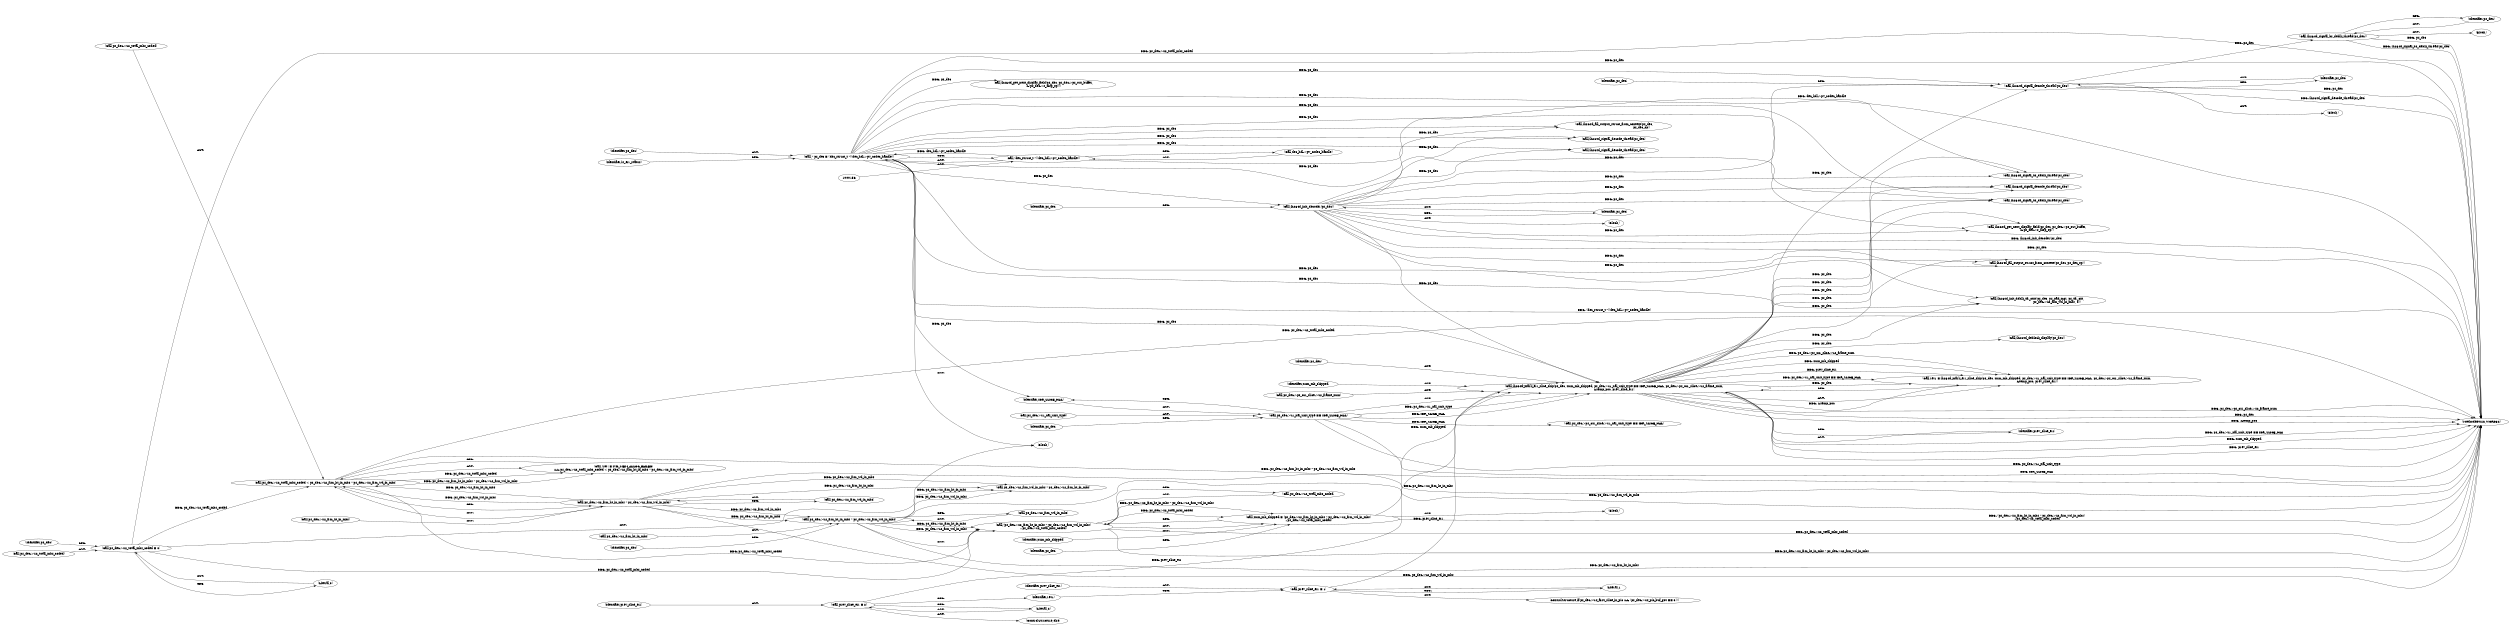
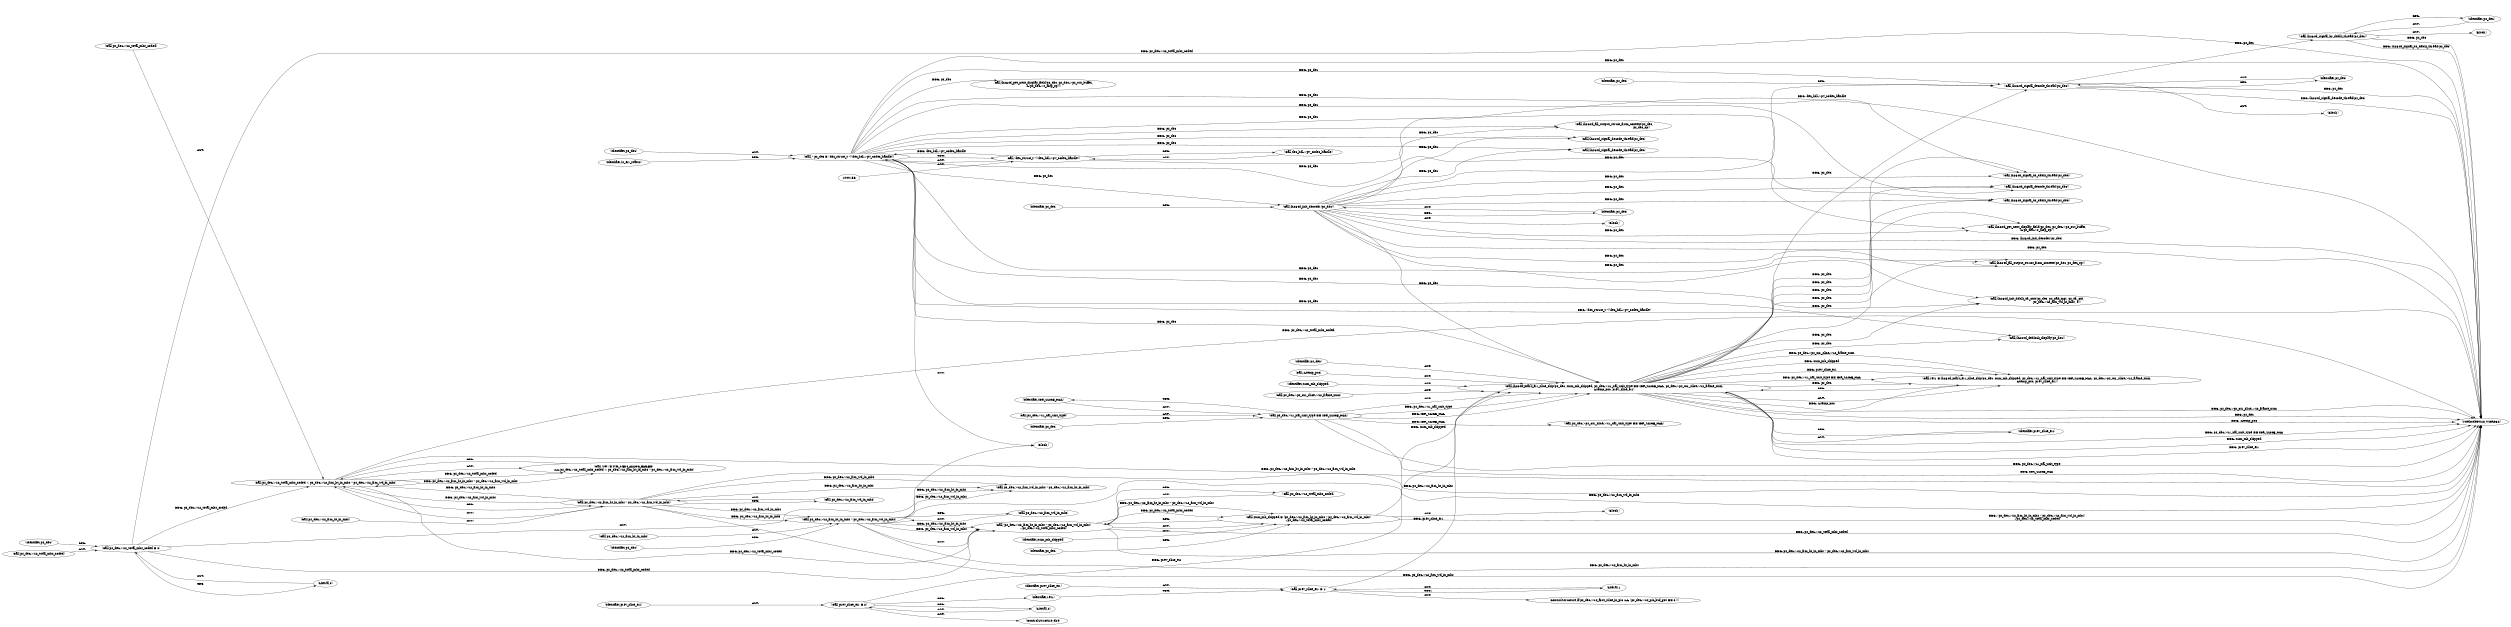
(917, 327) -> (1396, 303)
none -> (1308, 373)
